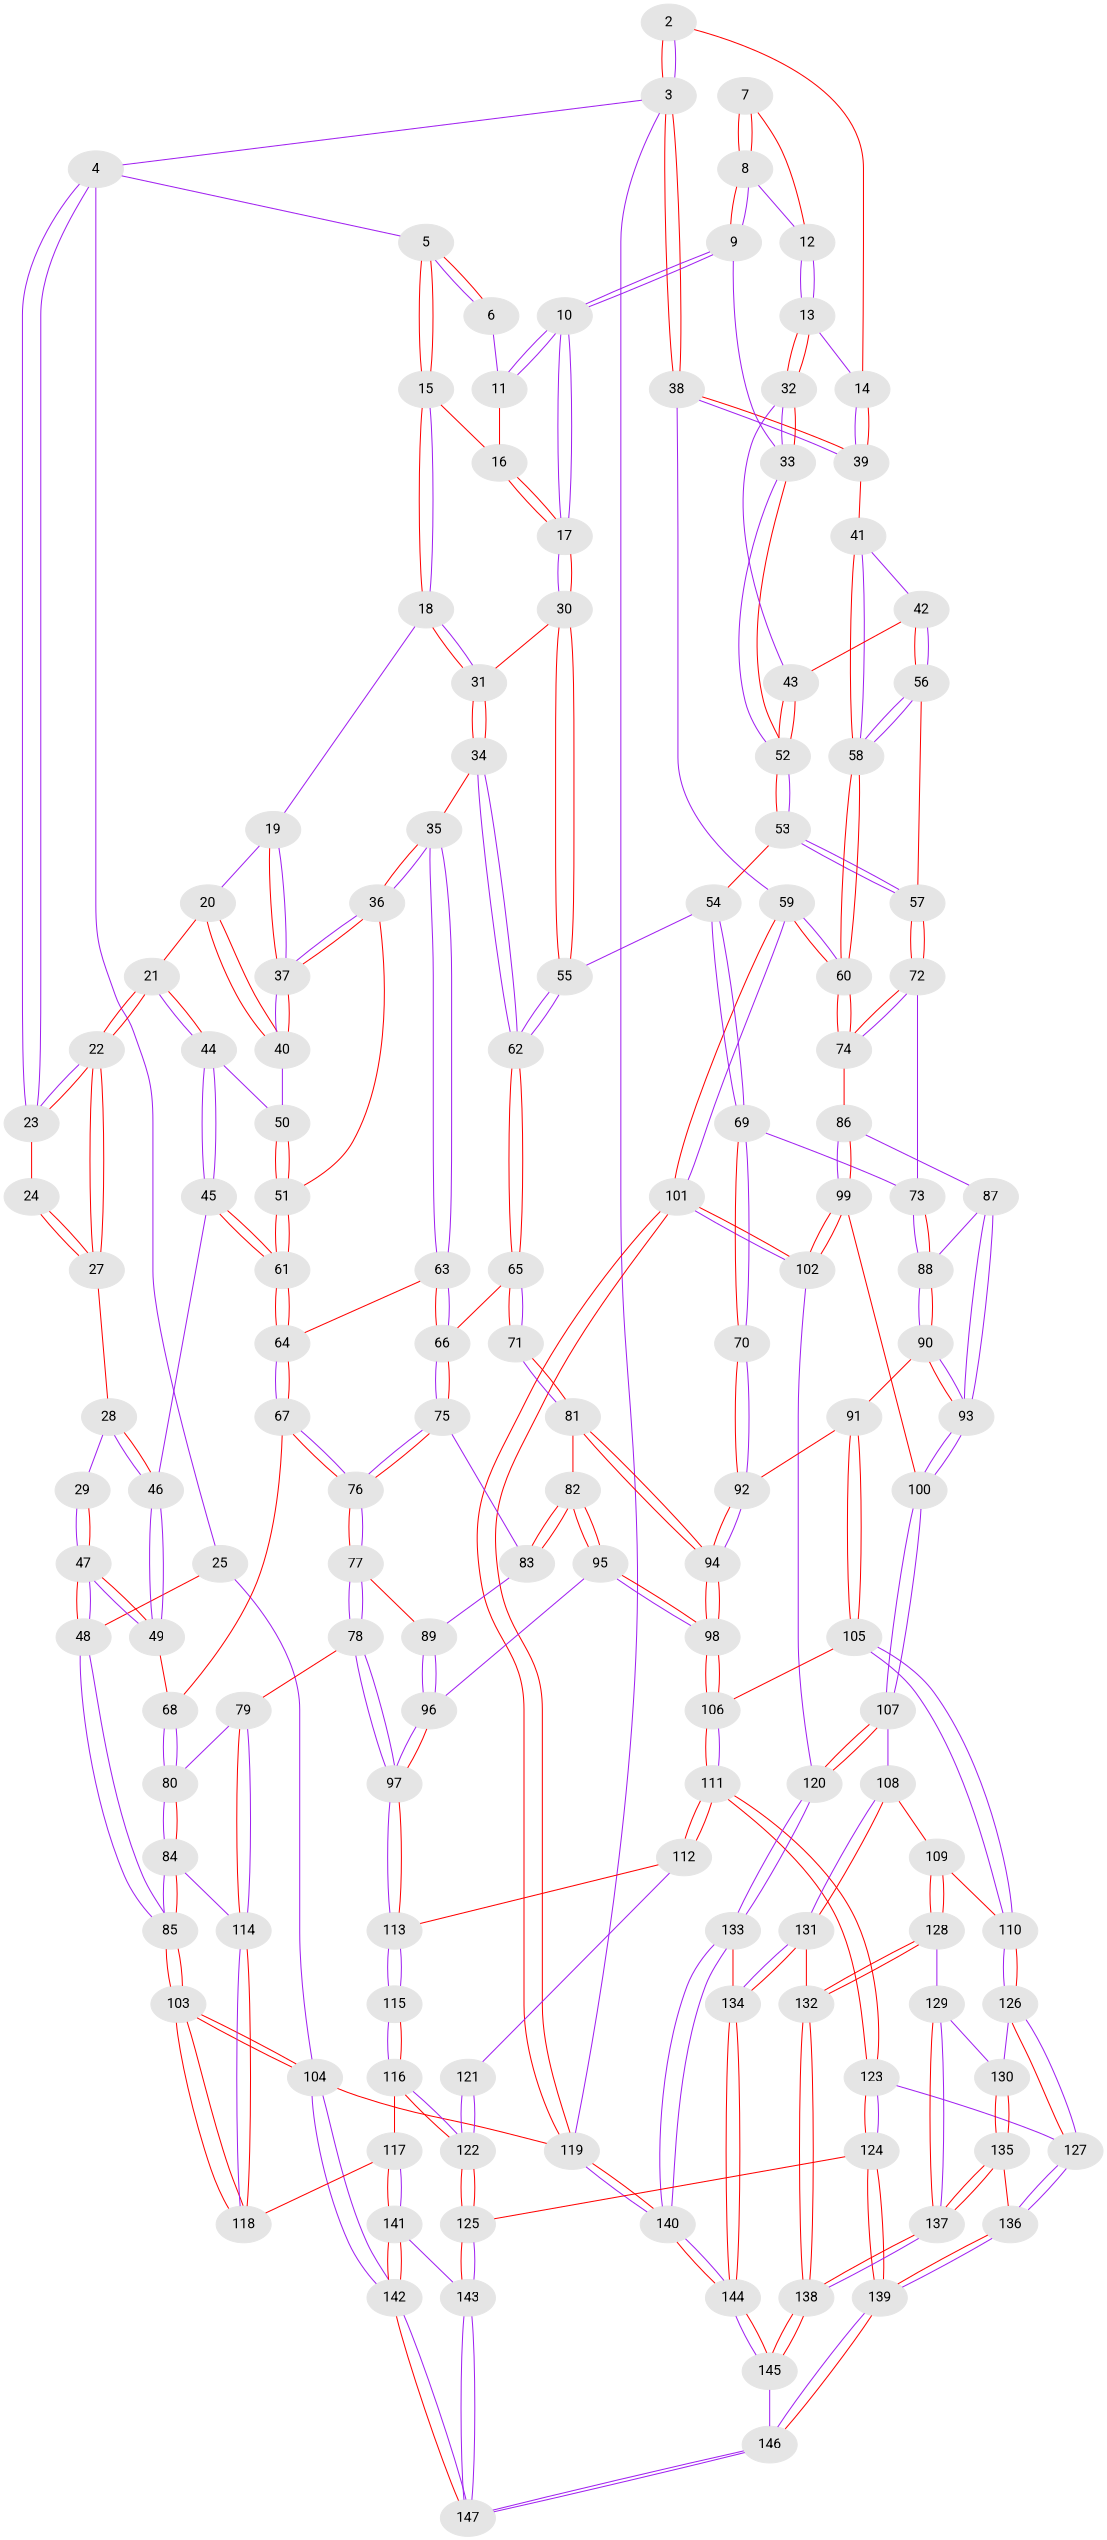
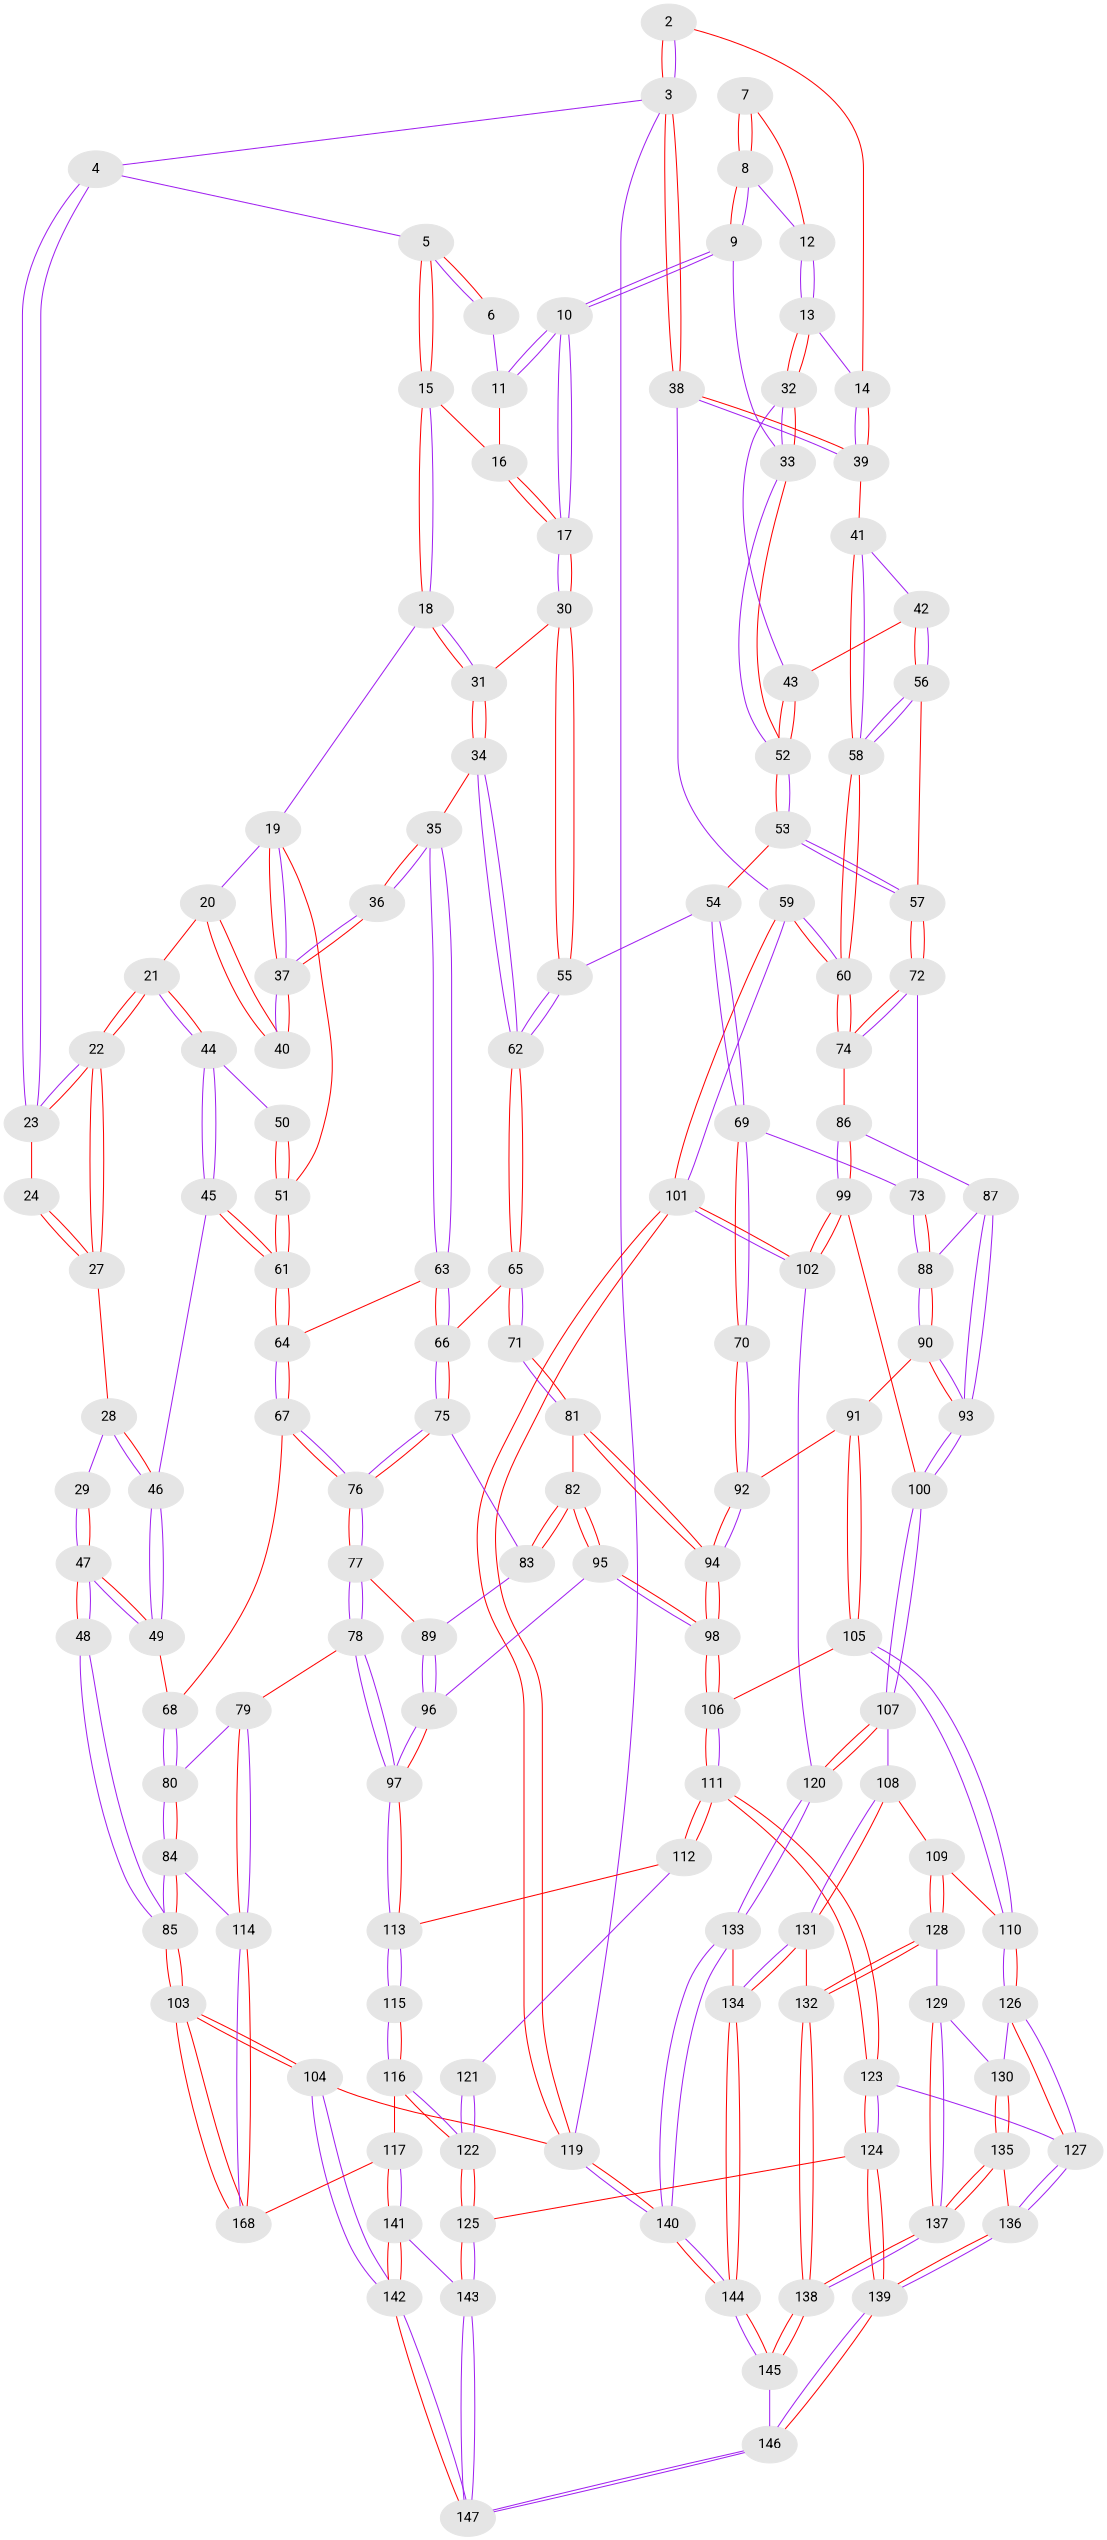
(378, 1067) -> (327, 1014)
(282, 1087) -> none
(220, 1564) -> none
(244, 2224) -> (244, 2224)
